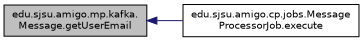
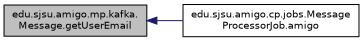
(271, 21) -> (271, 21)
